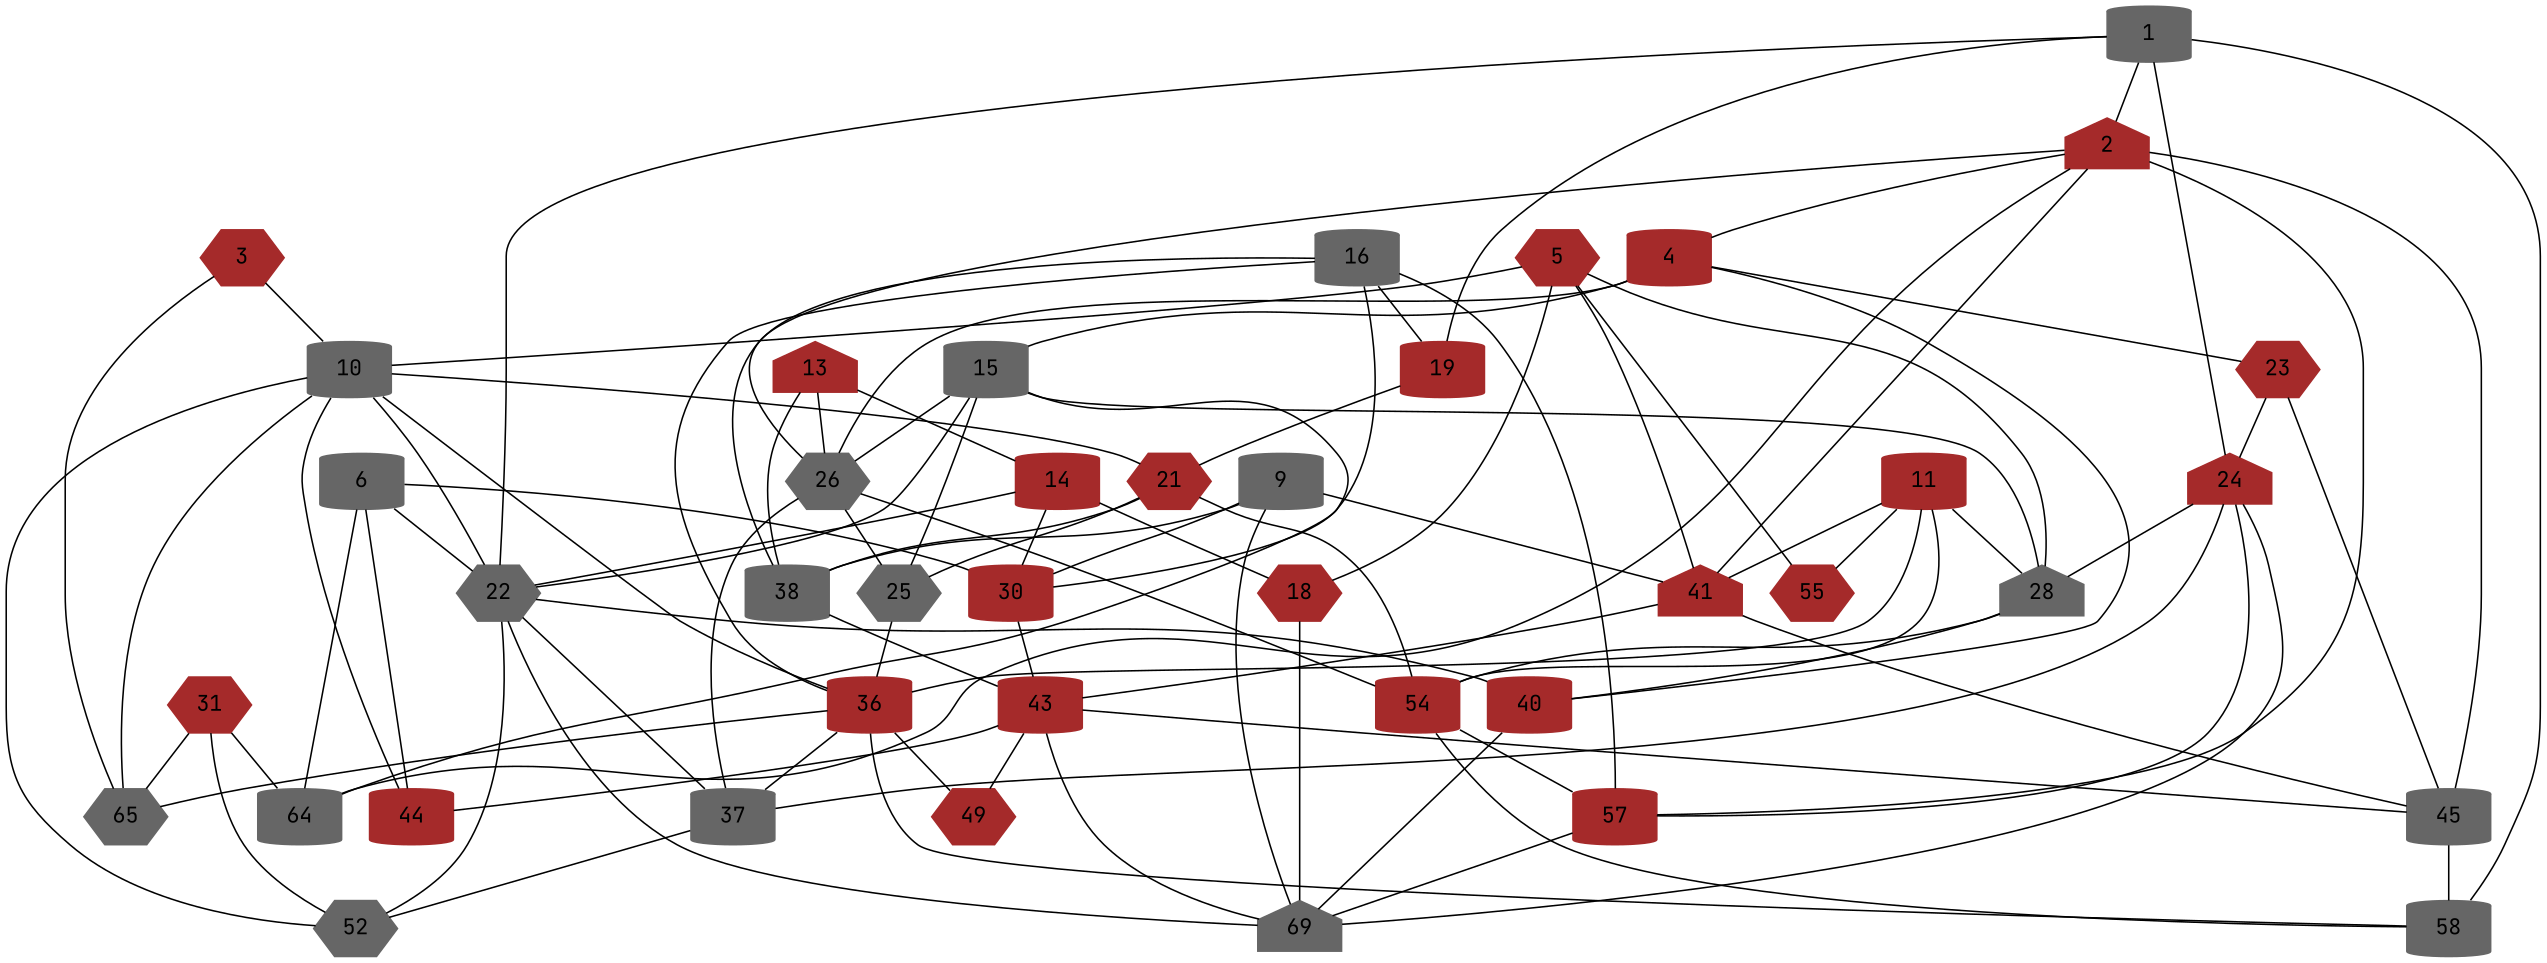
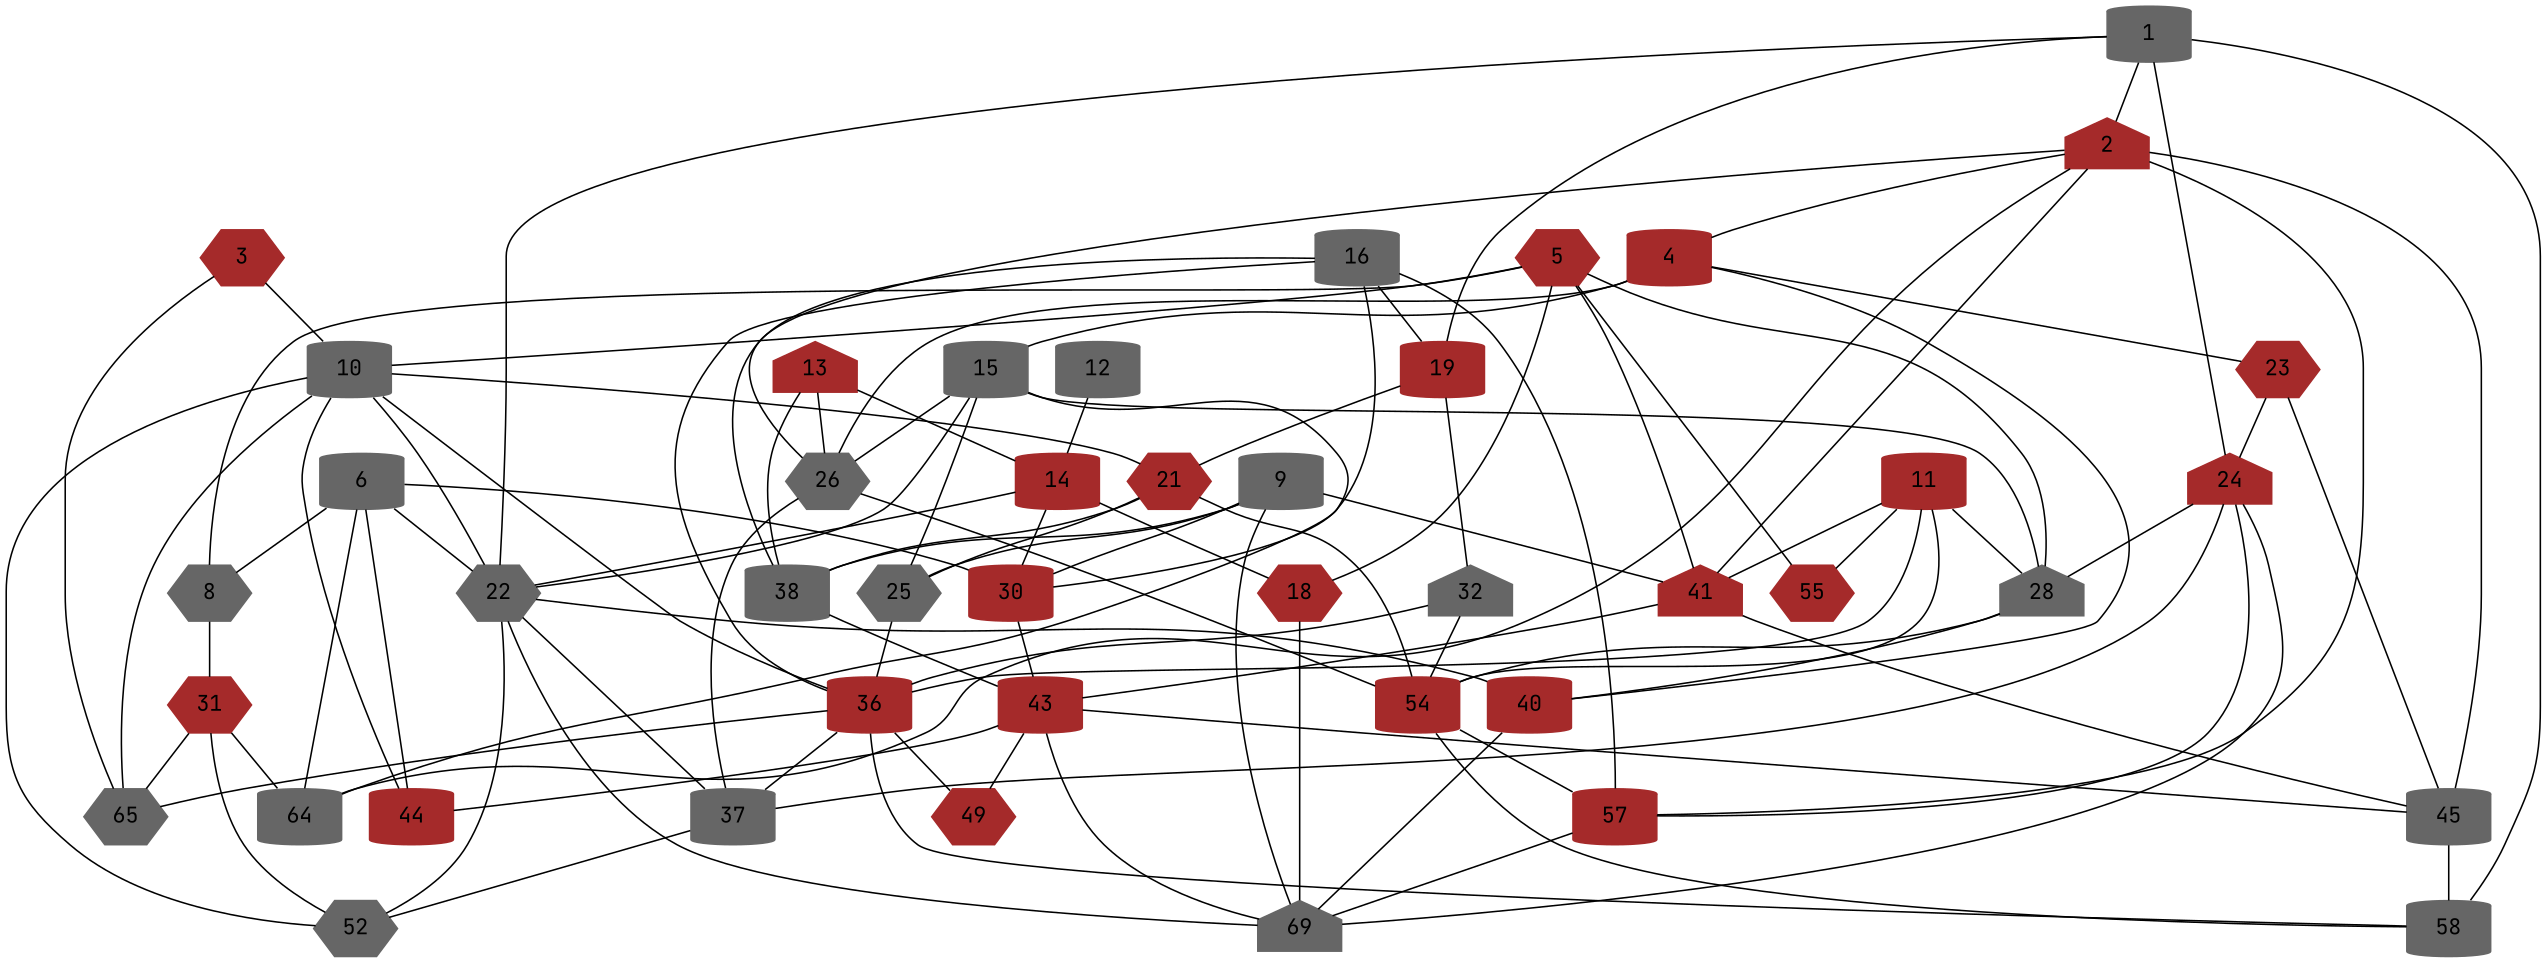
none -> (1098, 370)
(863, 537) -> (1083, 538)
none -> (210, 593)
none -> (1470, 593)
